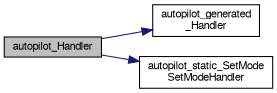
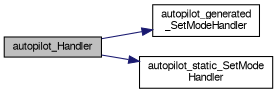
(206, 21) -> (206, 21)
(206, 72) -> (206, 72)
